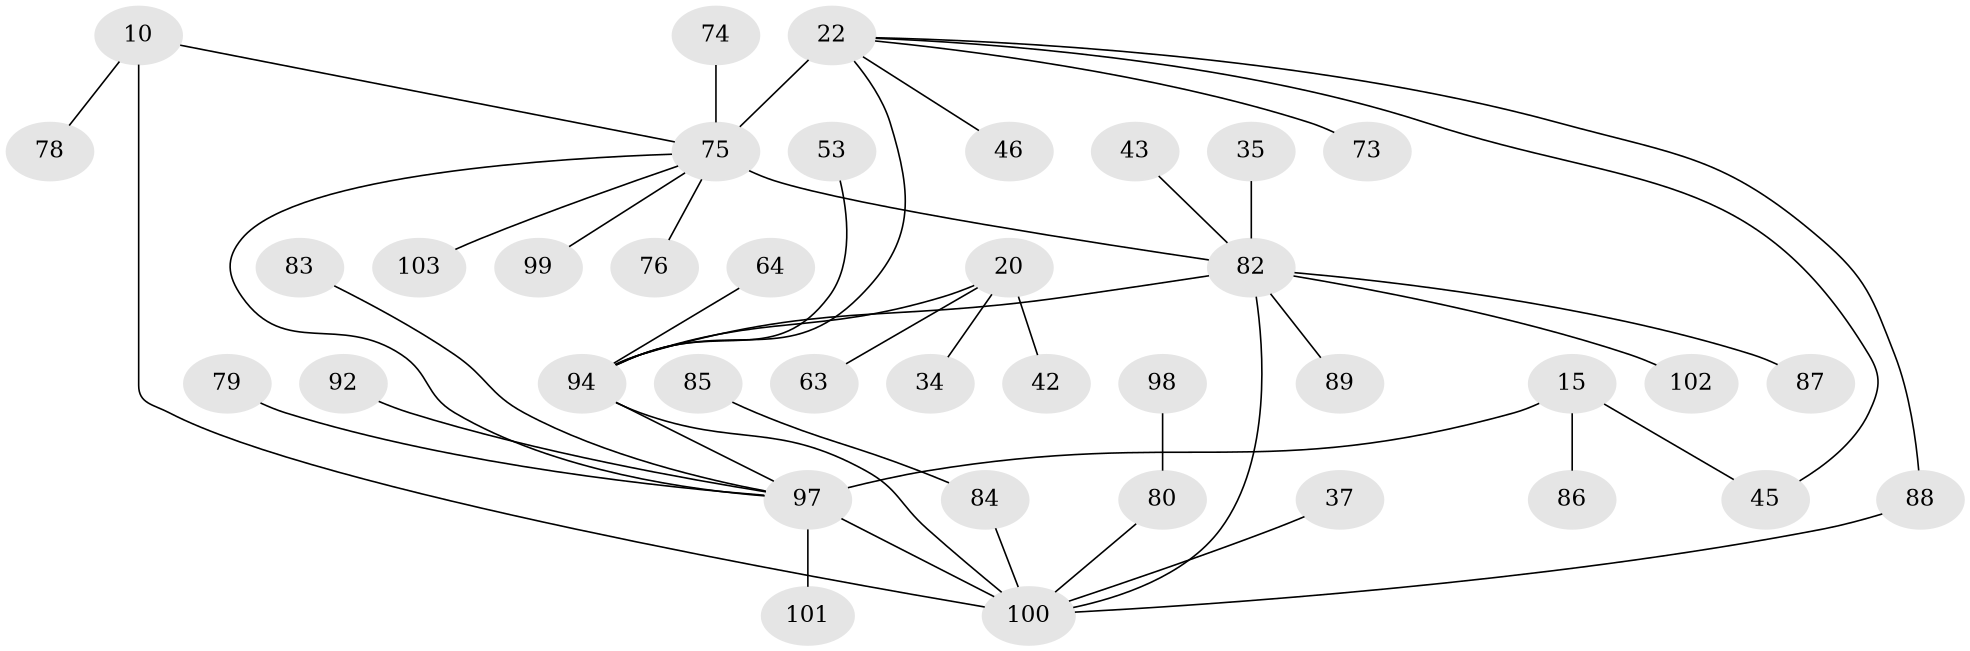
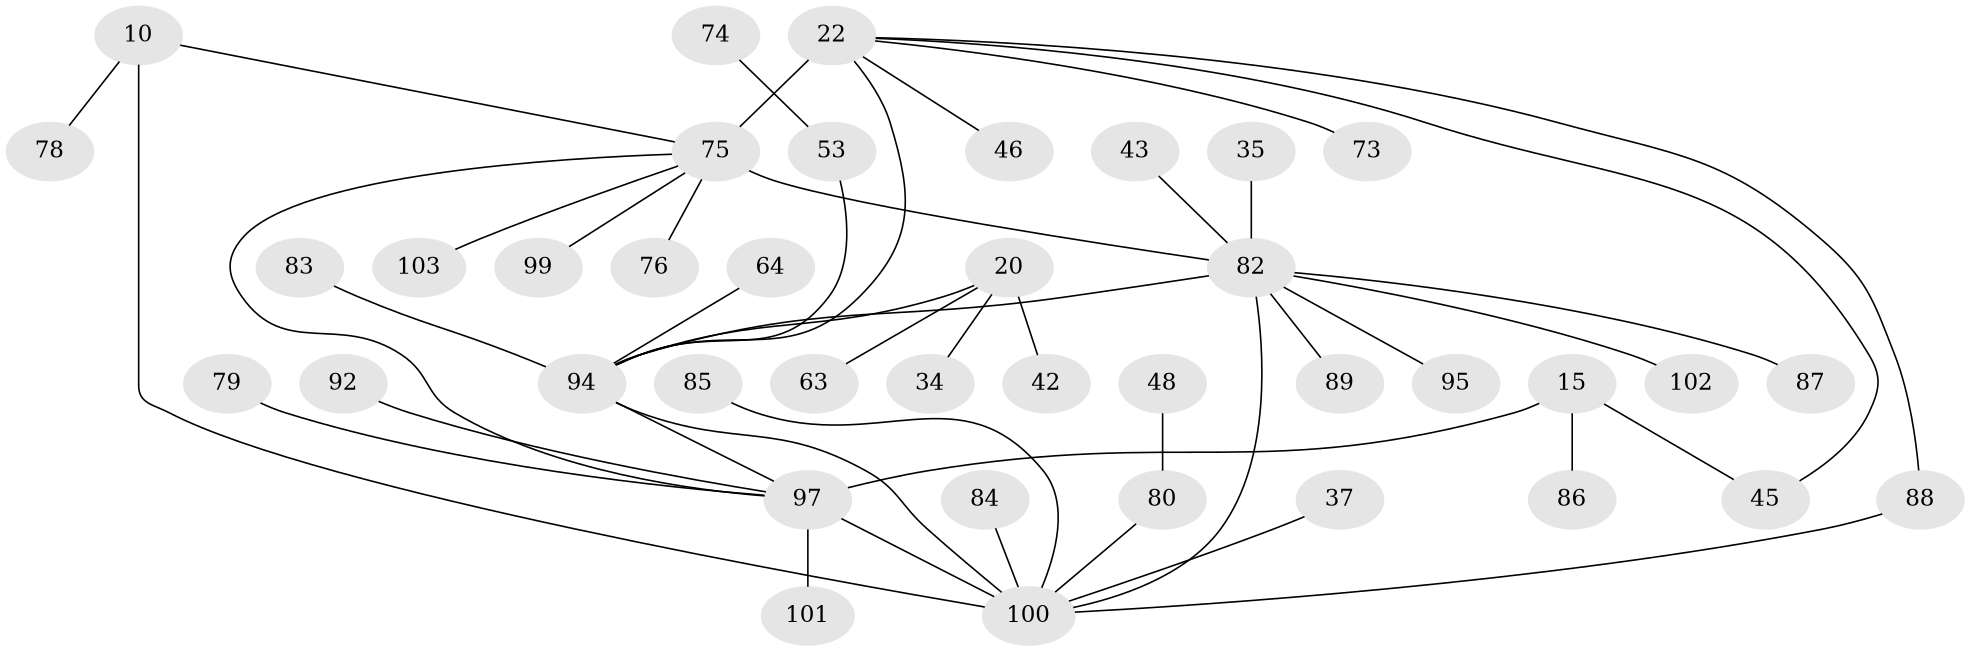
(716, 94) -> (767, 87)
(1163, 384) -> (1163, 384)
none -> (1456, 384)
(535, 418) -> (440, 327)
(840, 443) -> (955, 420)
